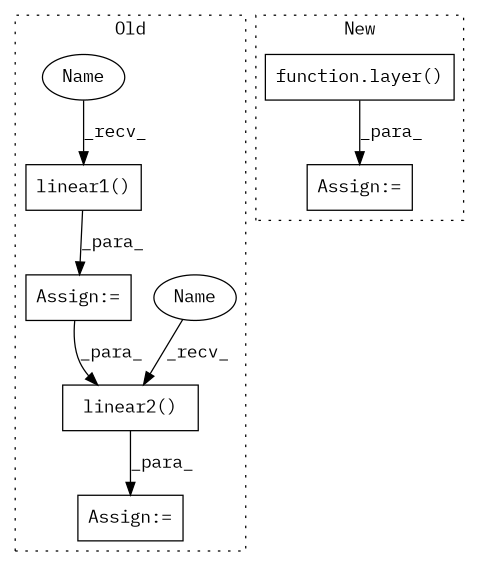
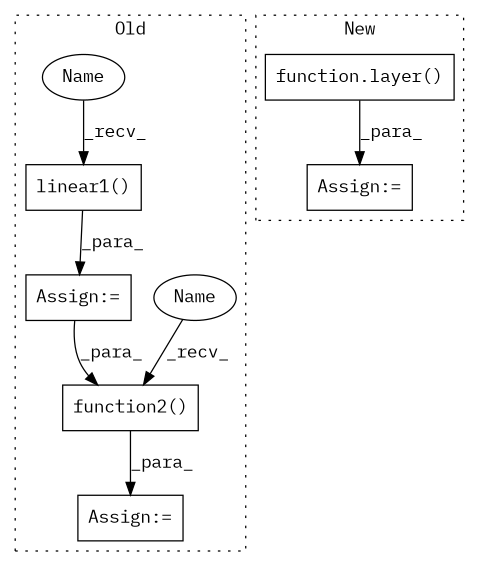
(130, 408) -> (130, 408)
